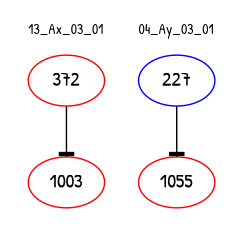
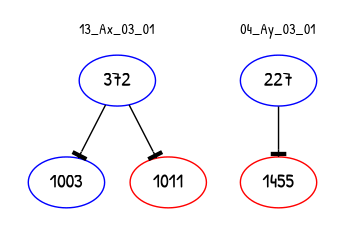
(66, 81) -> (117, 81)
(66, 182) -> (66, 182)
none -> (168, 182)
(177, 182) -> (279, 182)
